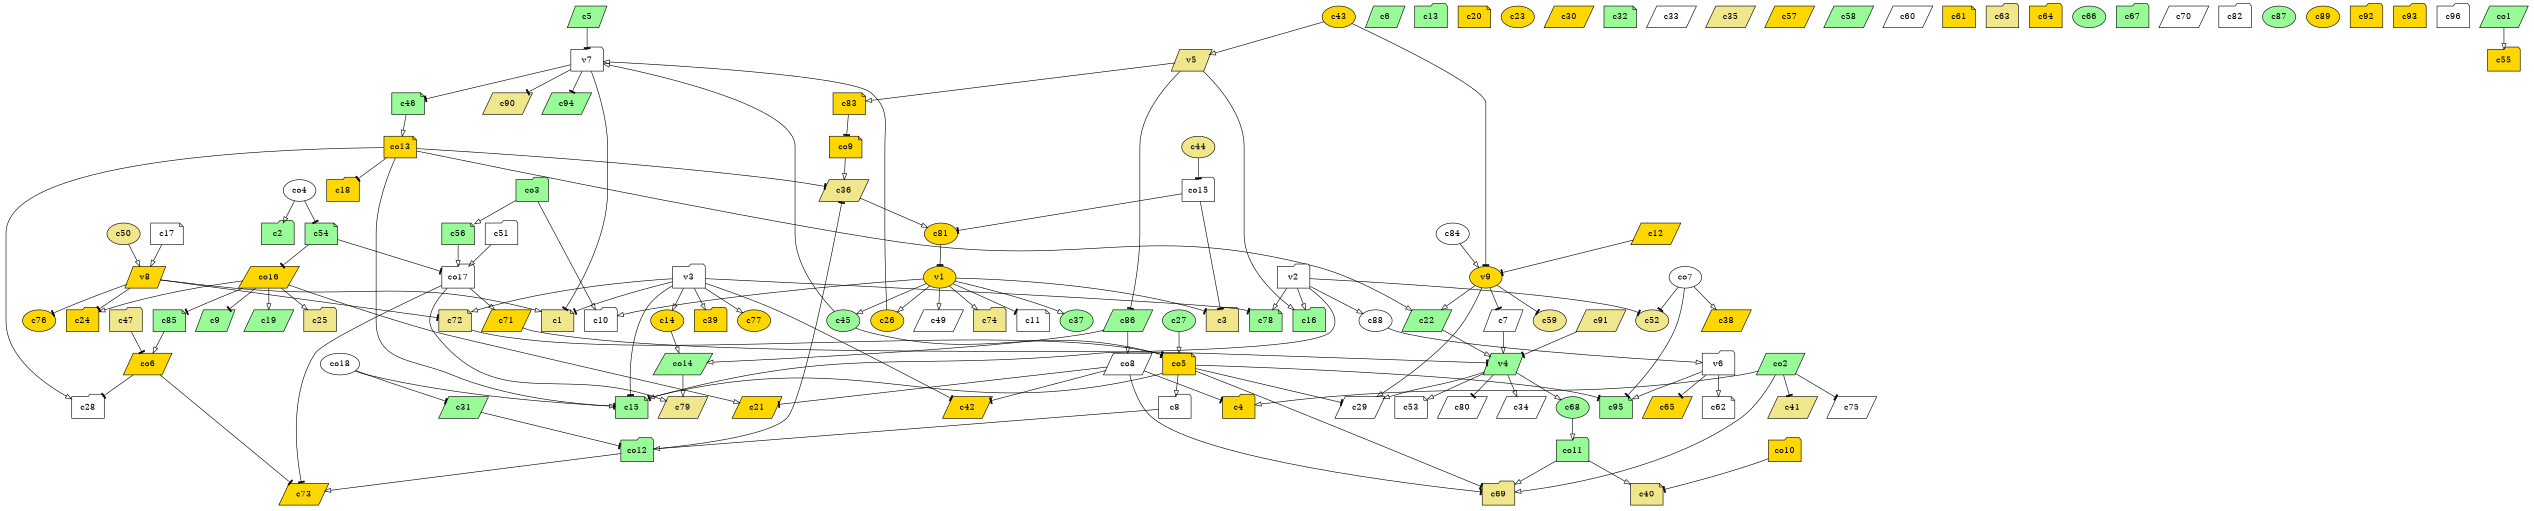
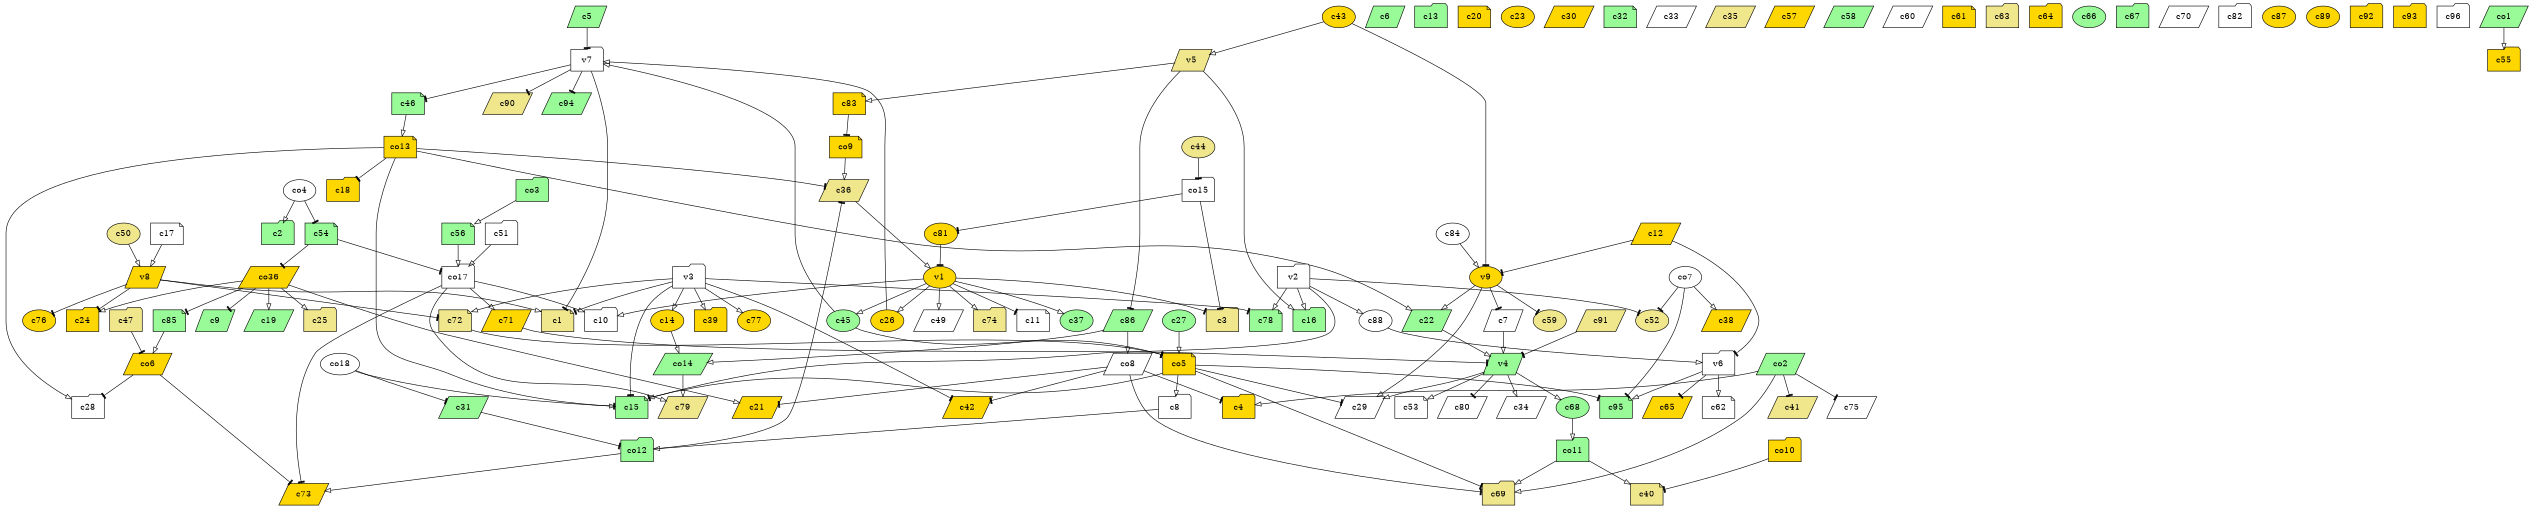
(2279, 17) -> (2279, 17)
(891, 212) -> (891, 233)
(565, 253) -> (527, 294)
(269, 277) -> (269, 277)
none -> (1739, 285)
